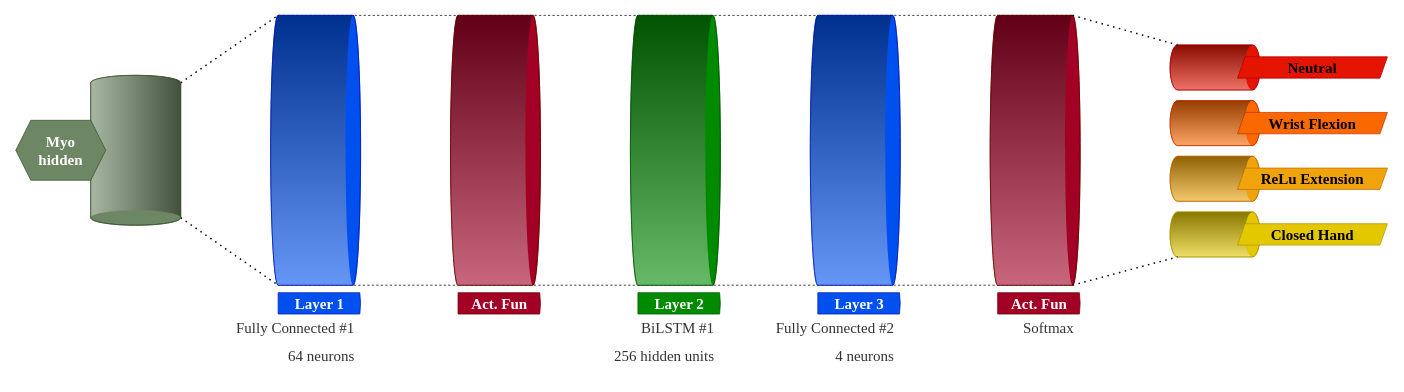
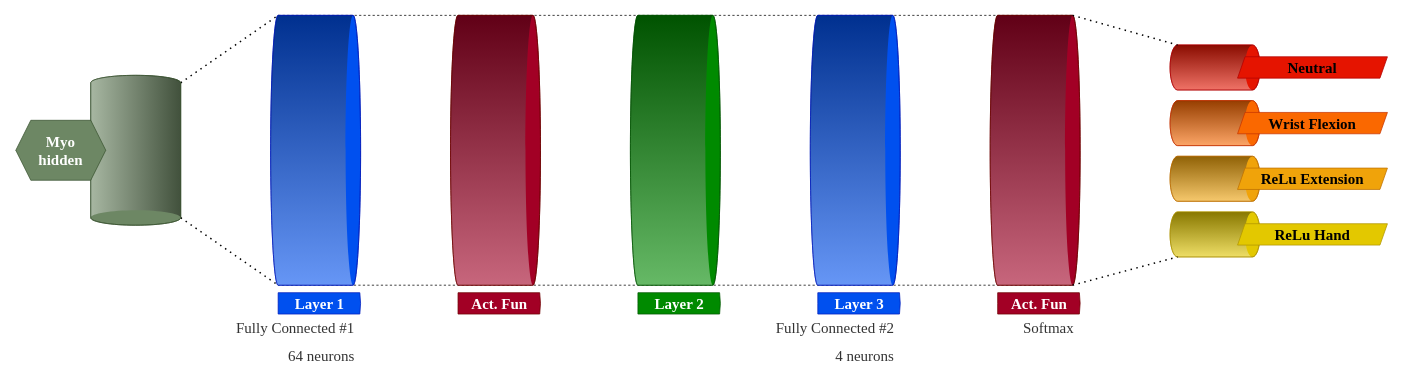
(1313, 234) -> (1313, 234)
(630, 345) -> none
